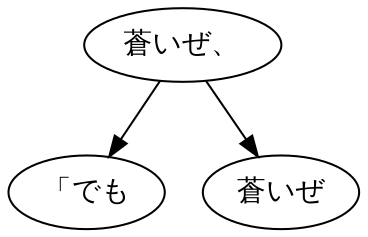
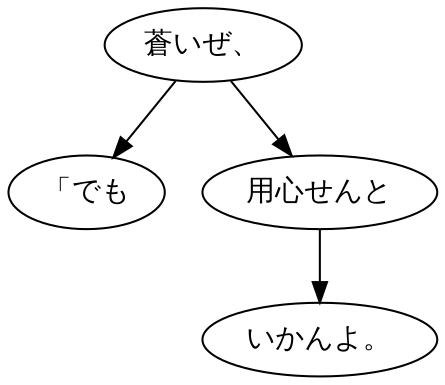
(281, 192) -> (320, 192)
none -> (320, 340)
